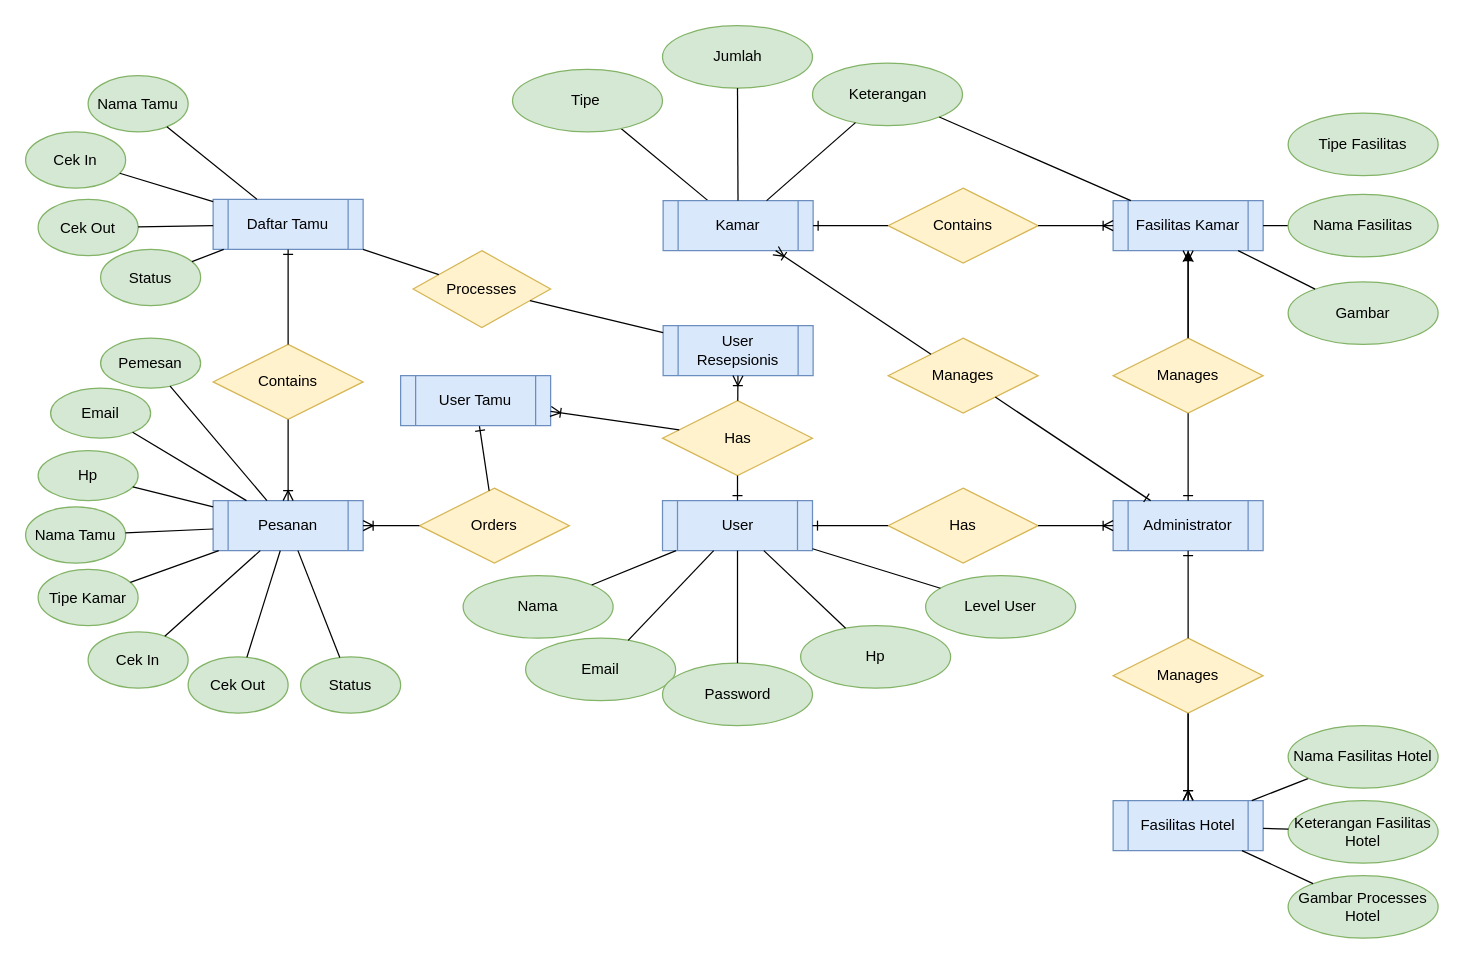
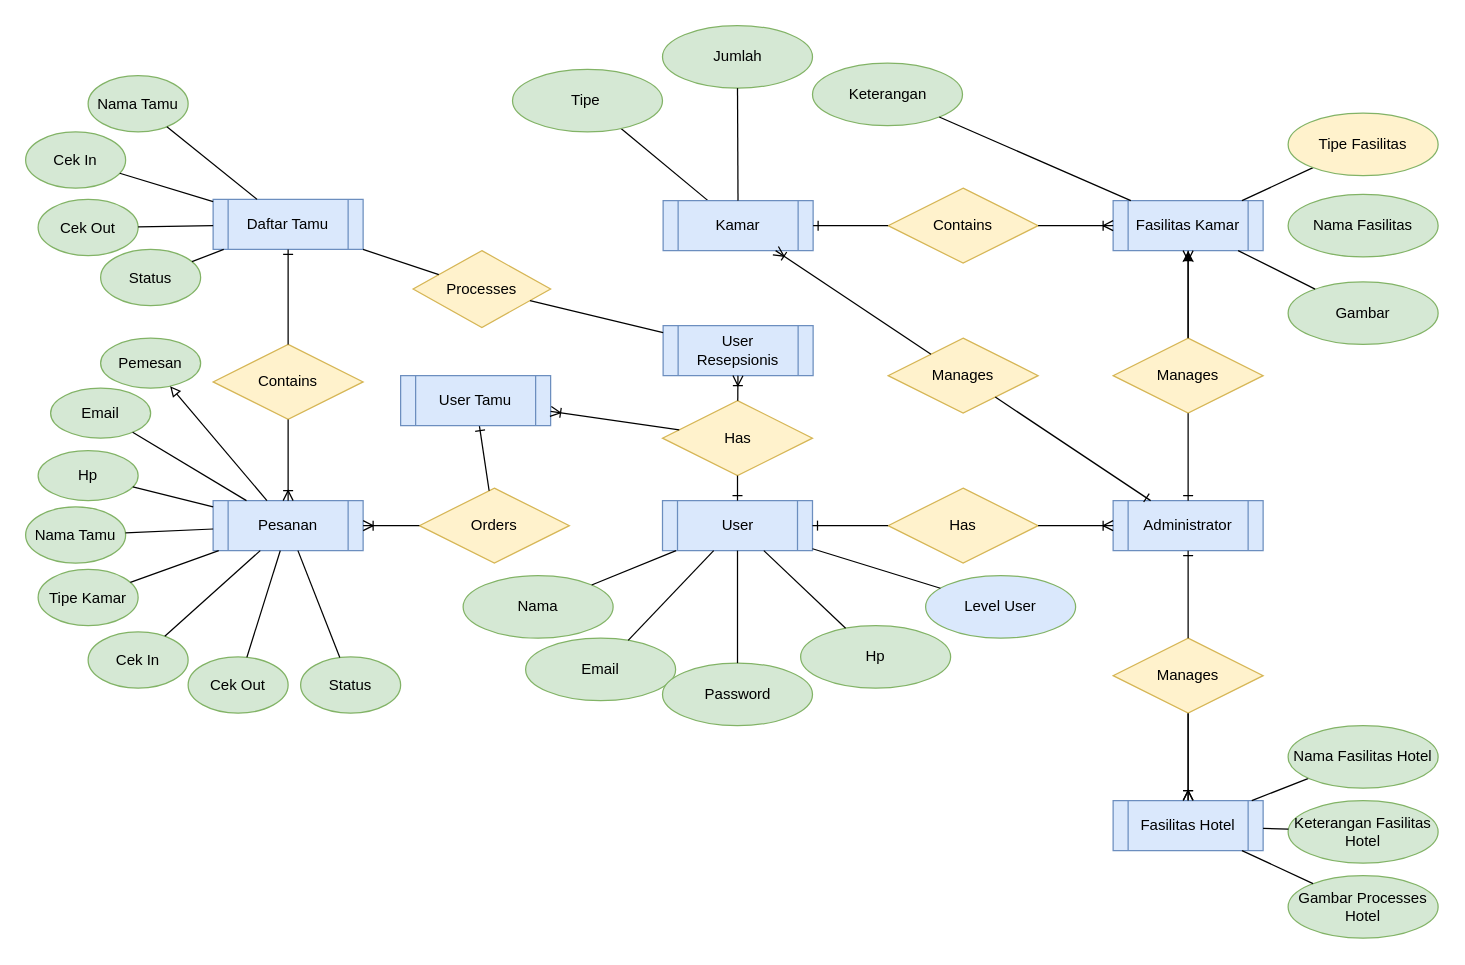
(1363, 144) -> (1363, 144)
(811, 162) -> none
(1275, 226) -> (1278, 184)
(174, 391) -> (177, 395)
(1001, 607) -> (1001, 607)
